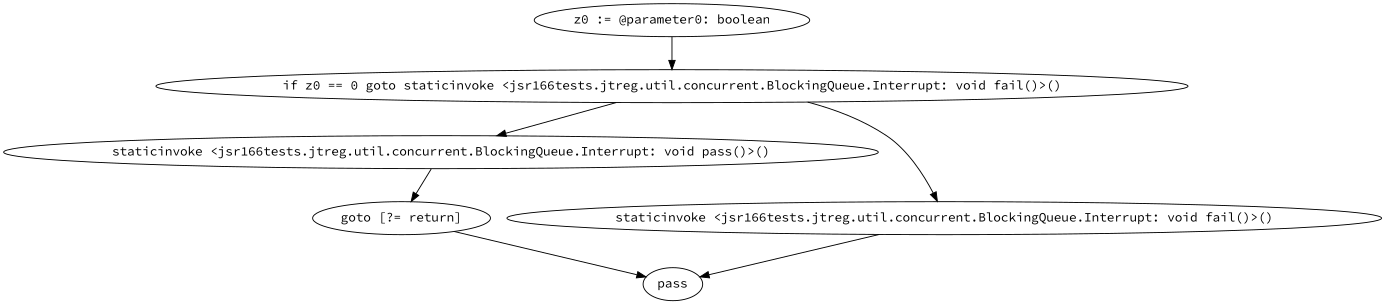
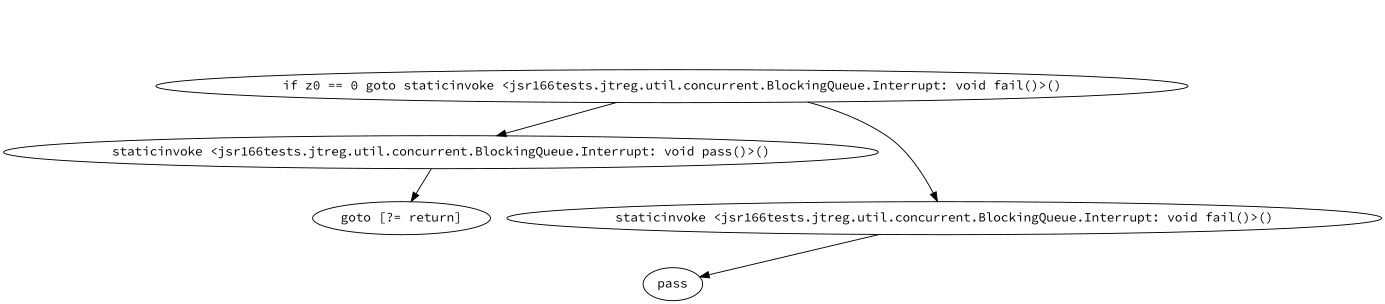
(672, 20) -> none
(546, 253) -> none
